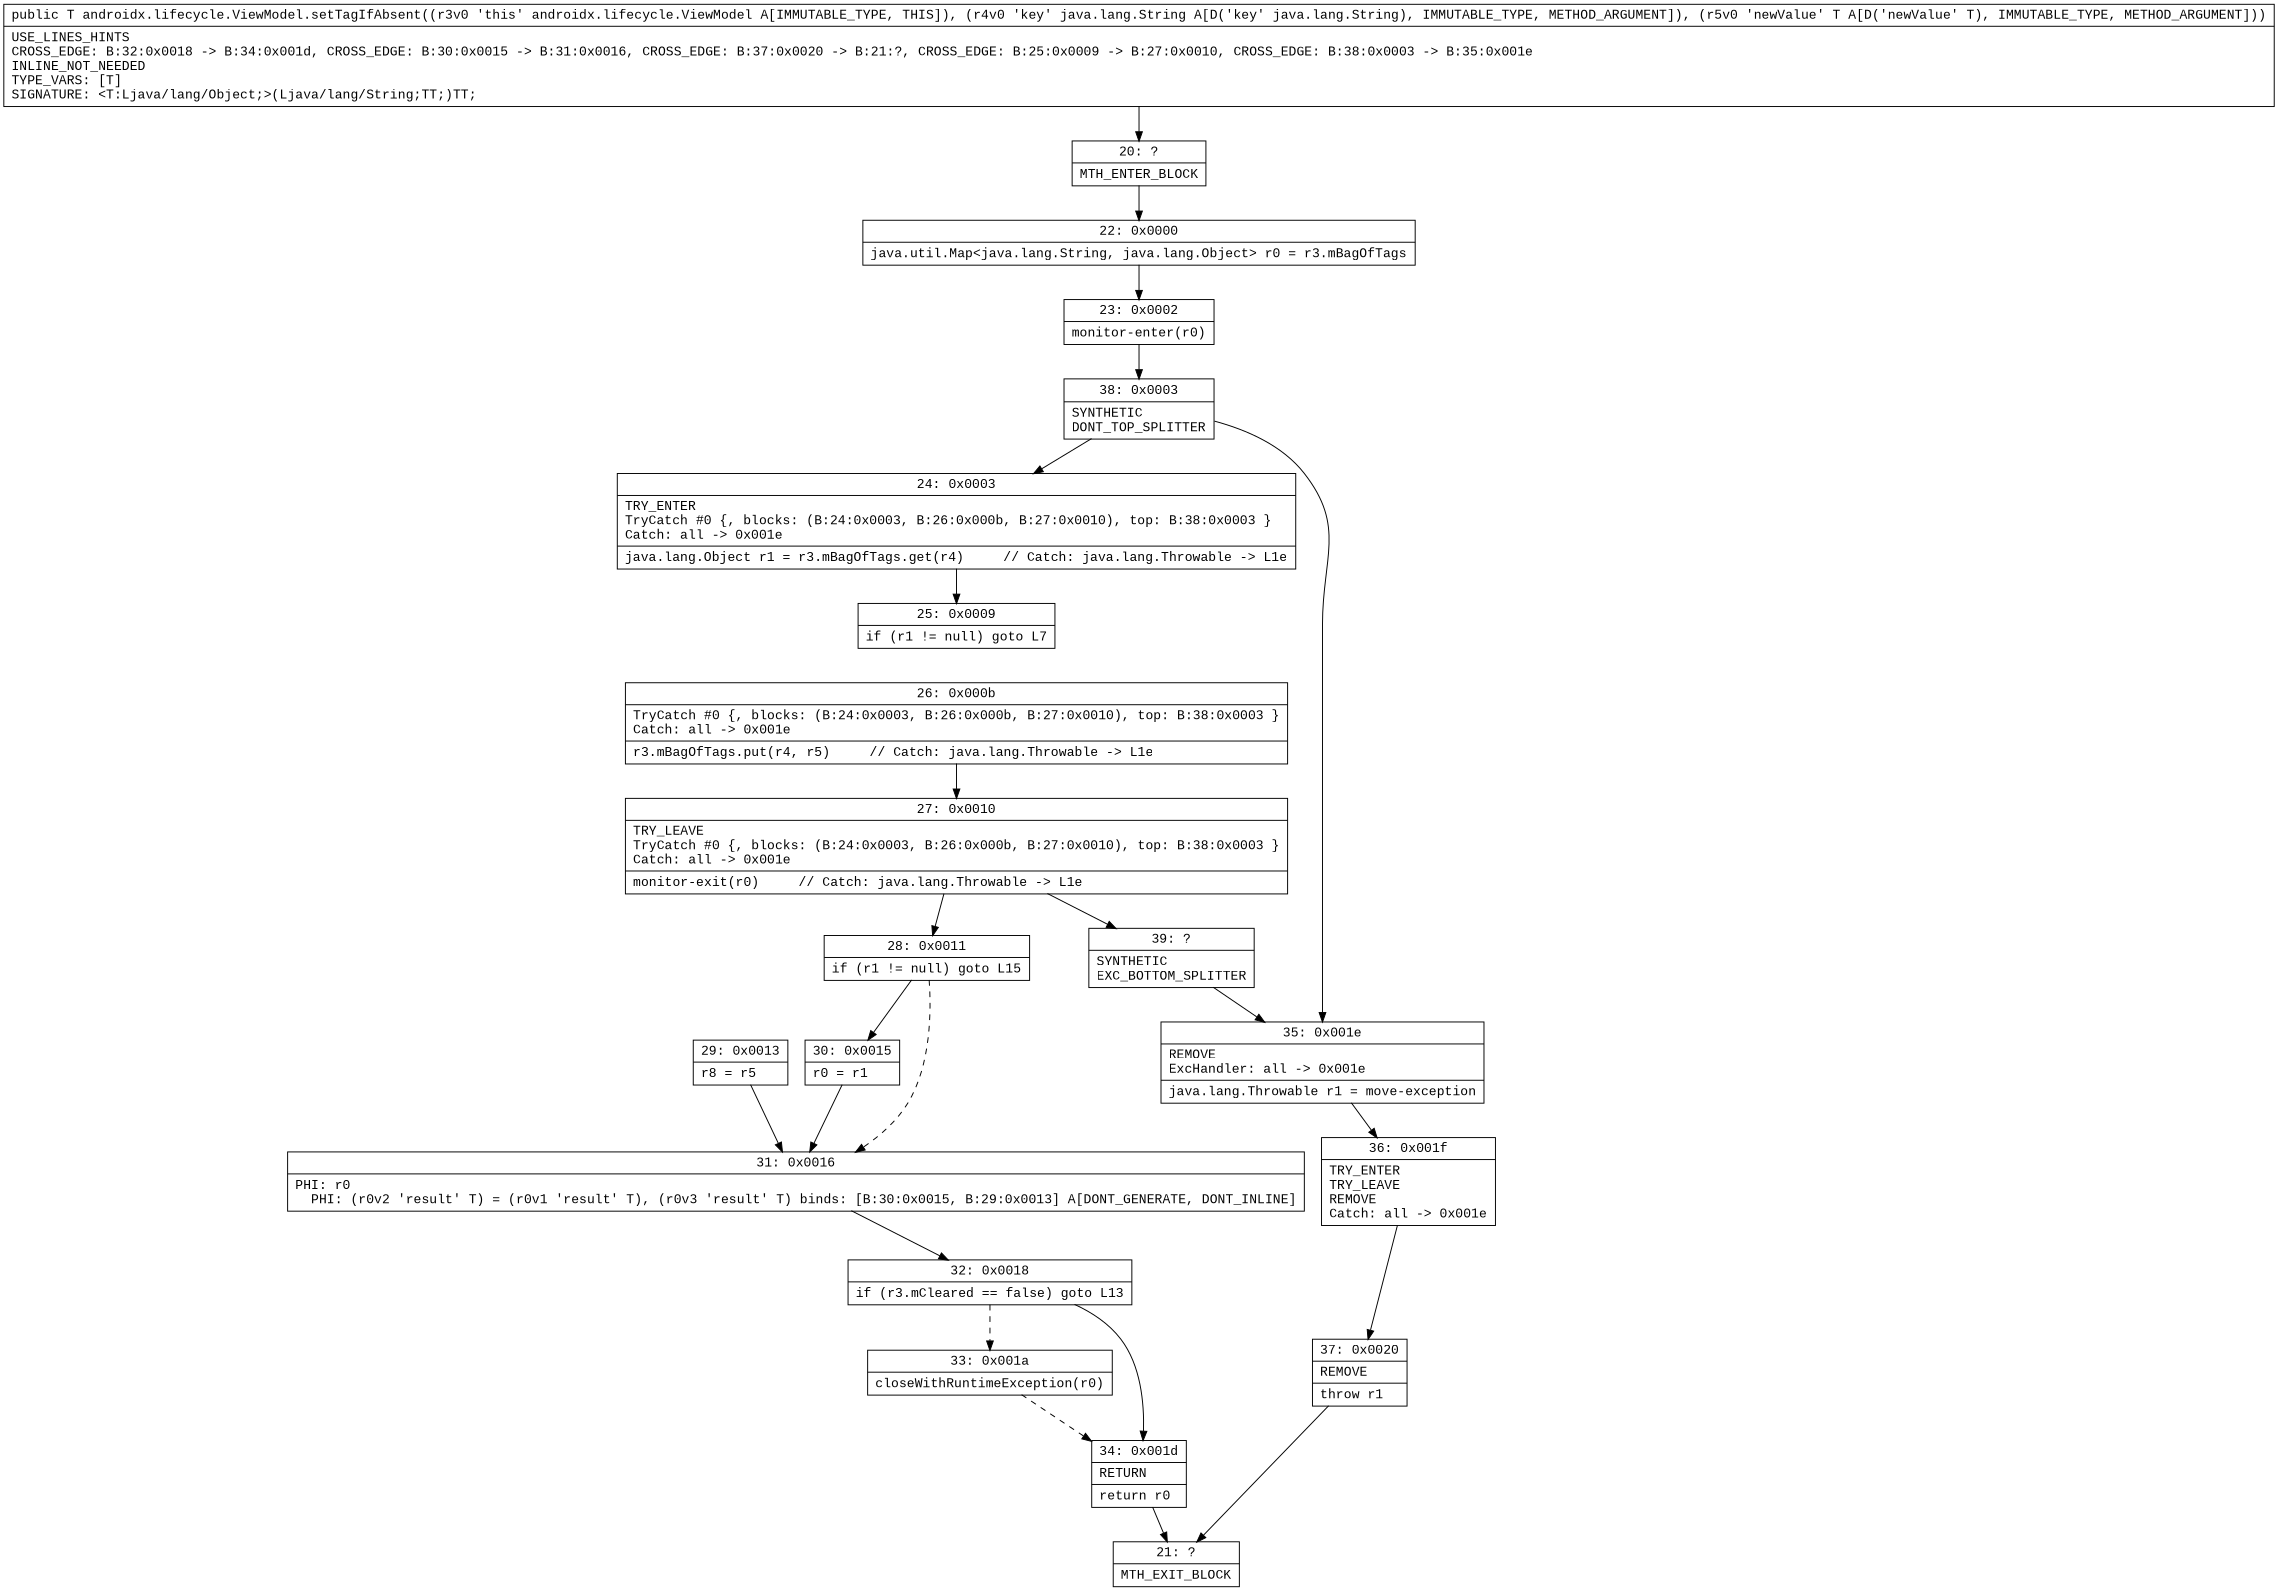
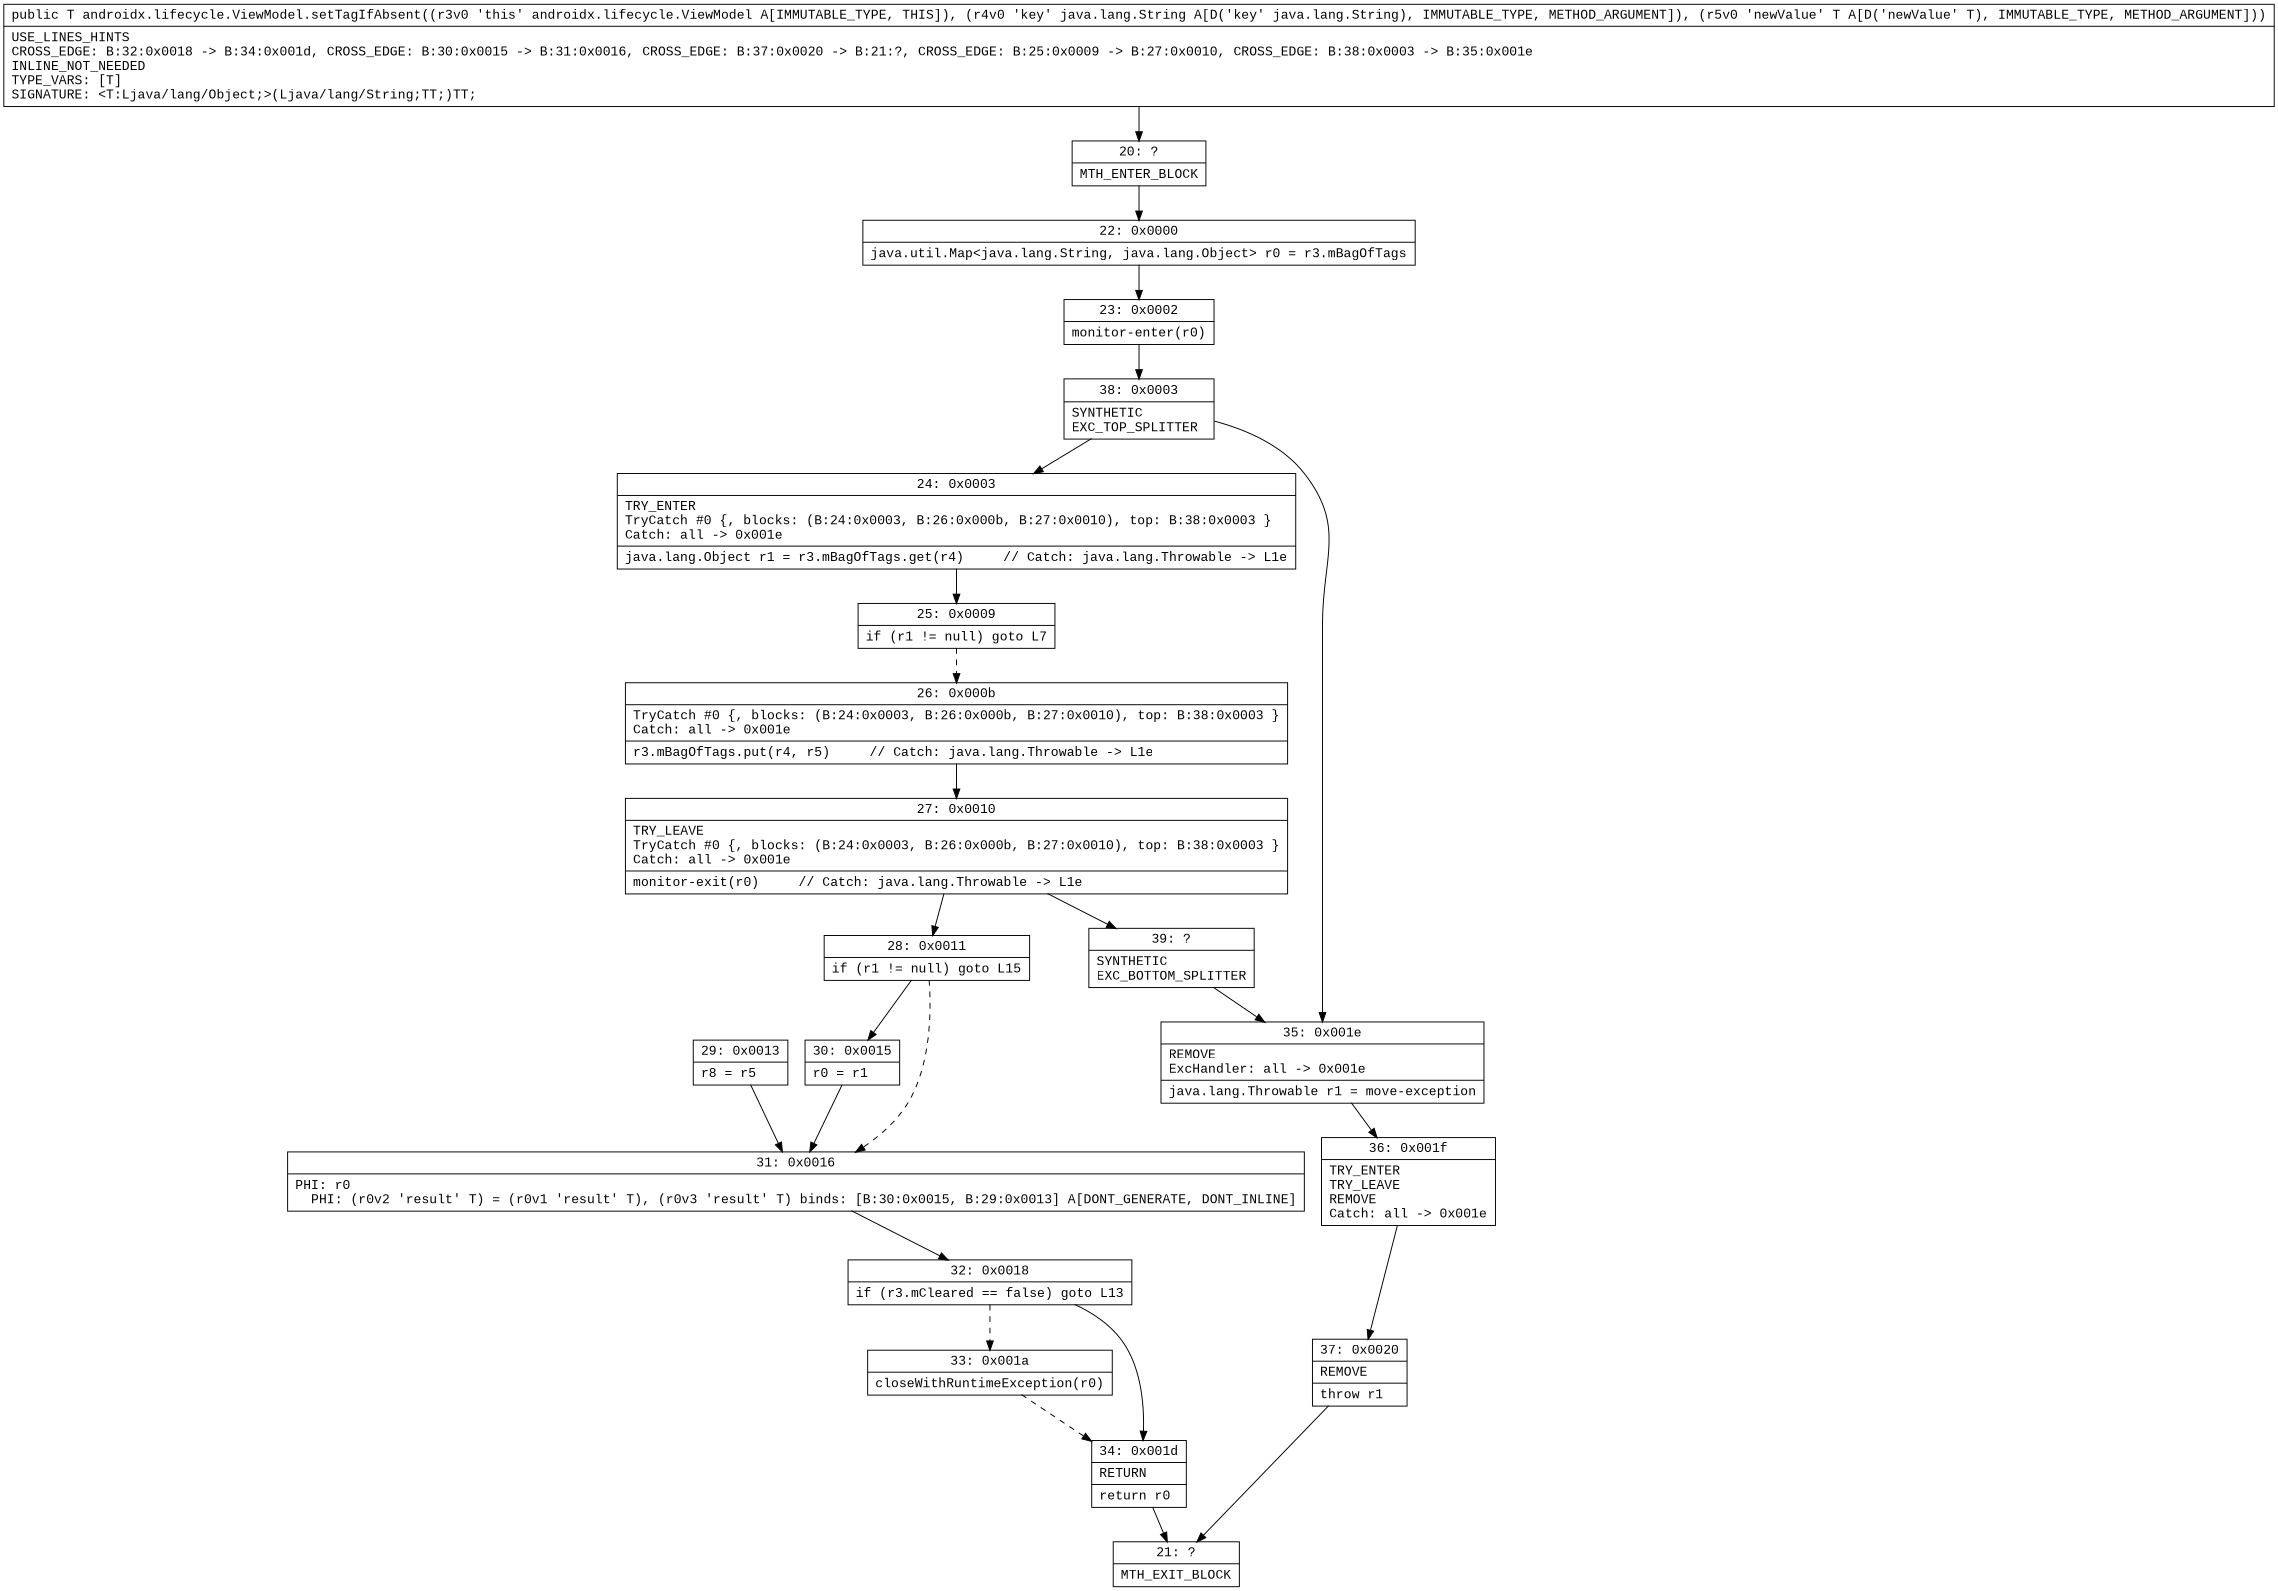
(1139, 427) -> (1135, 427)
none -> (957, 661)
